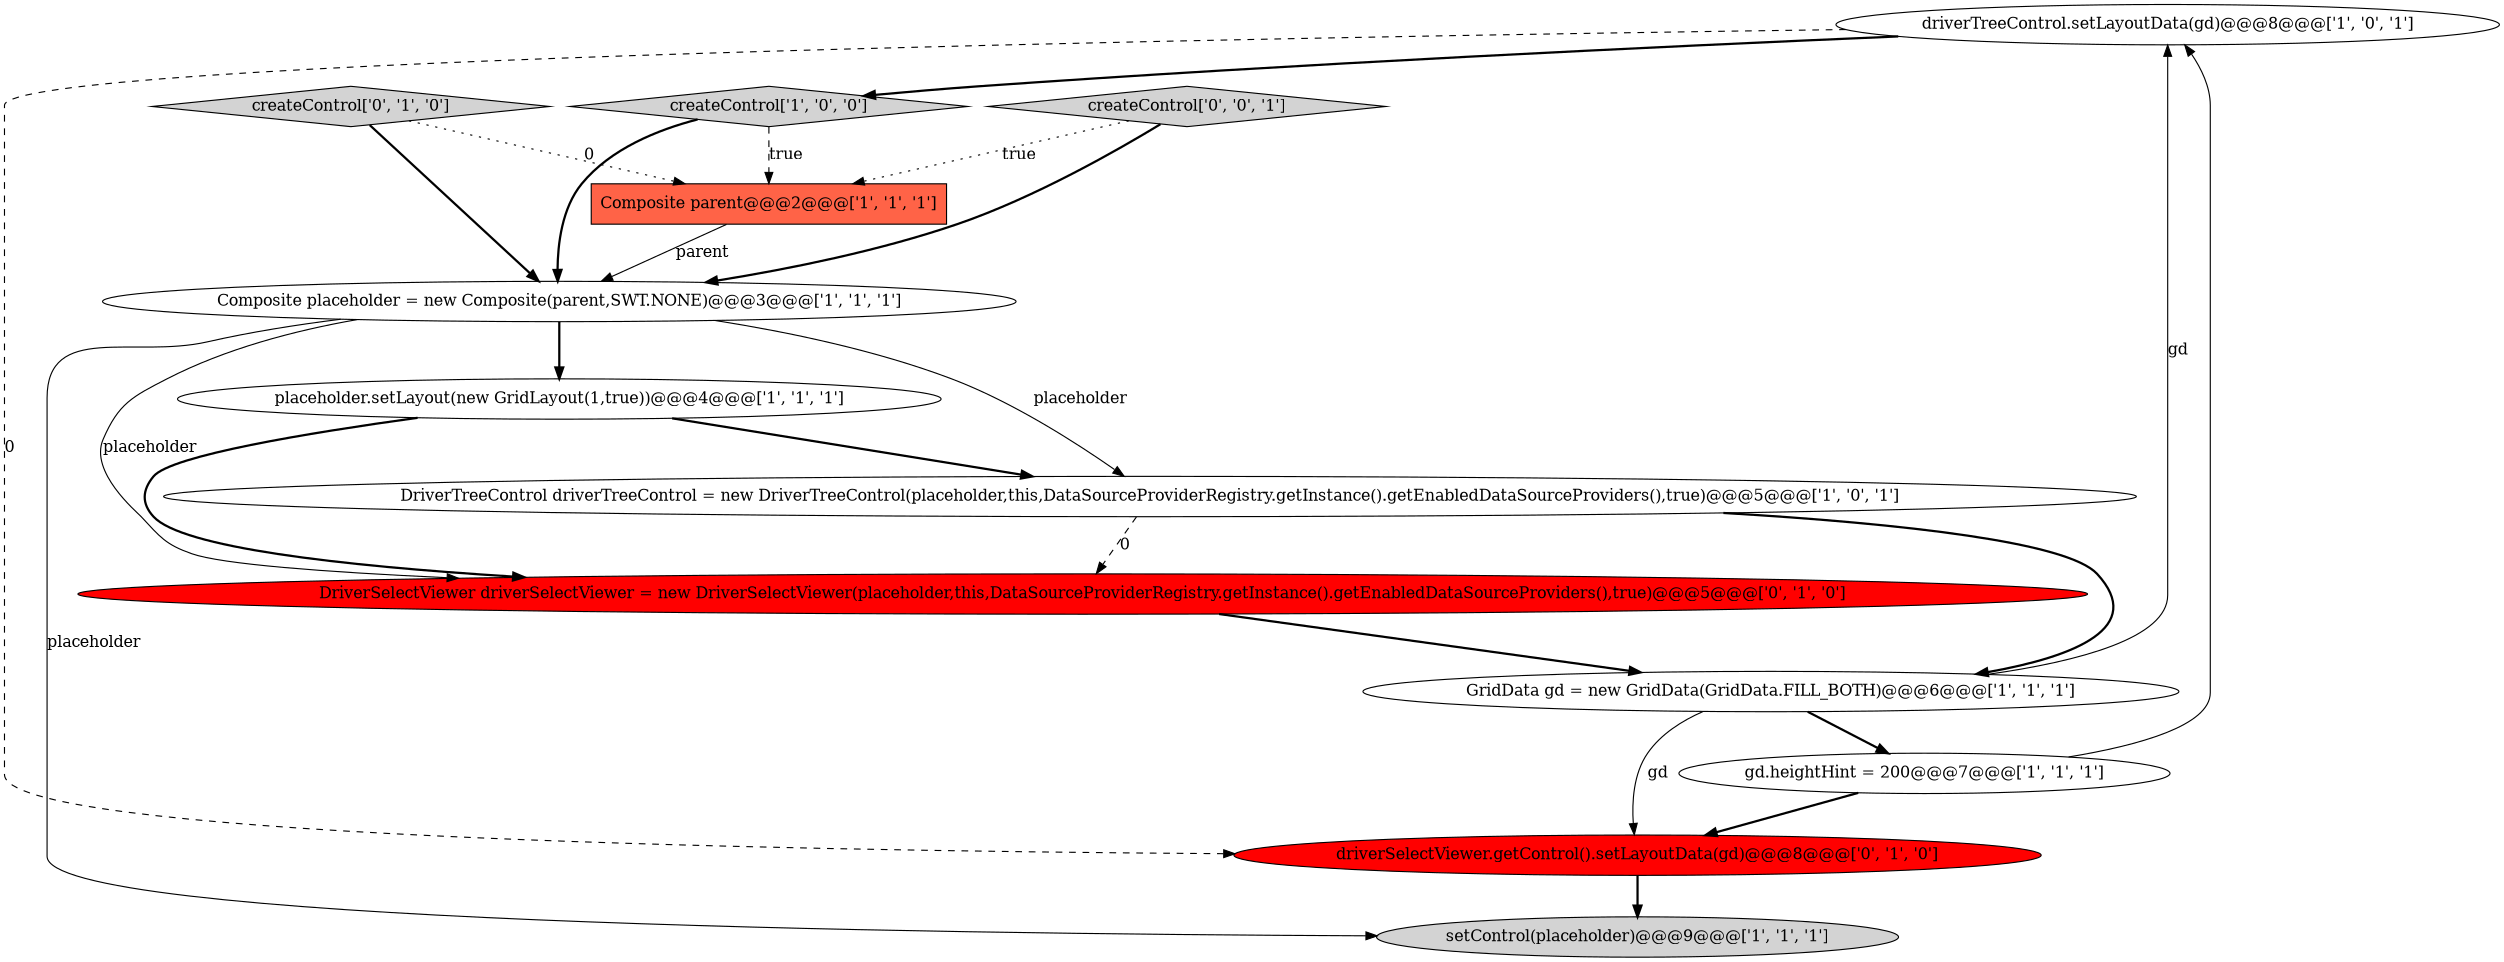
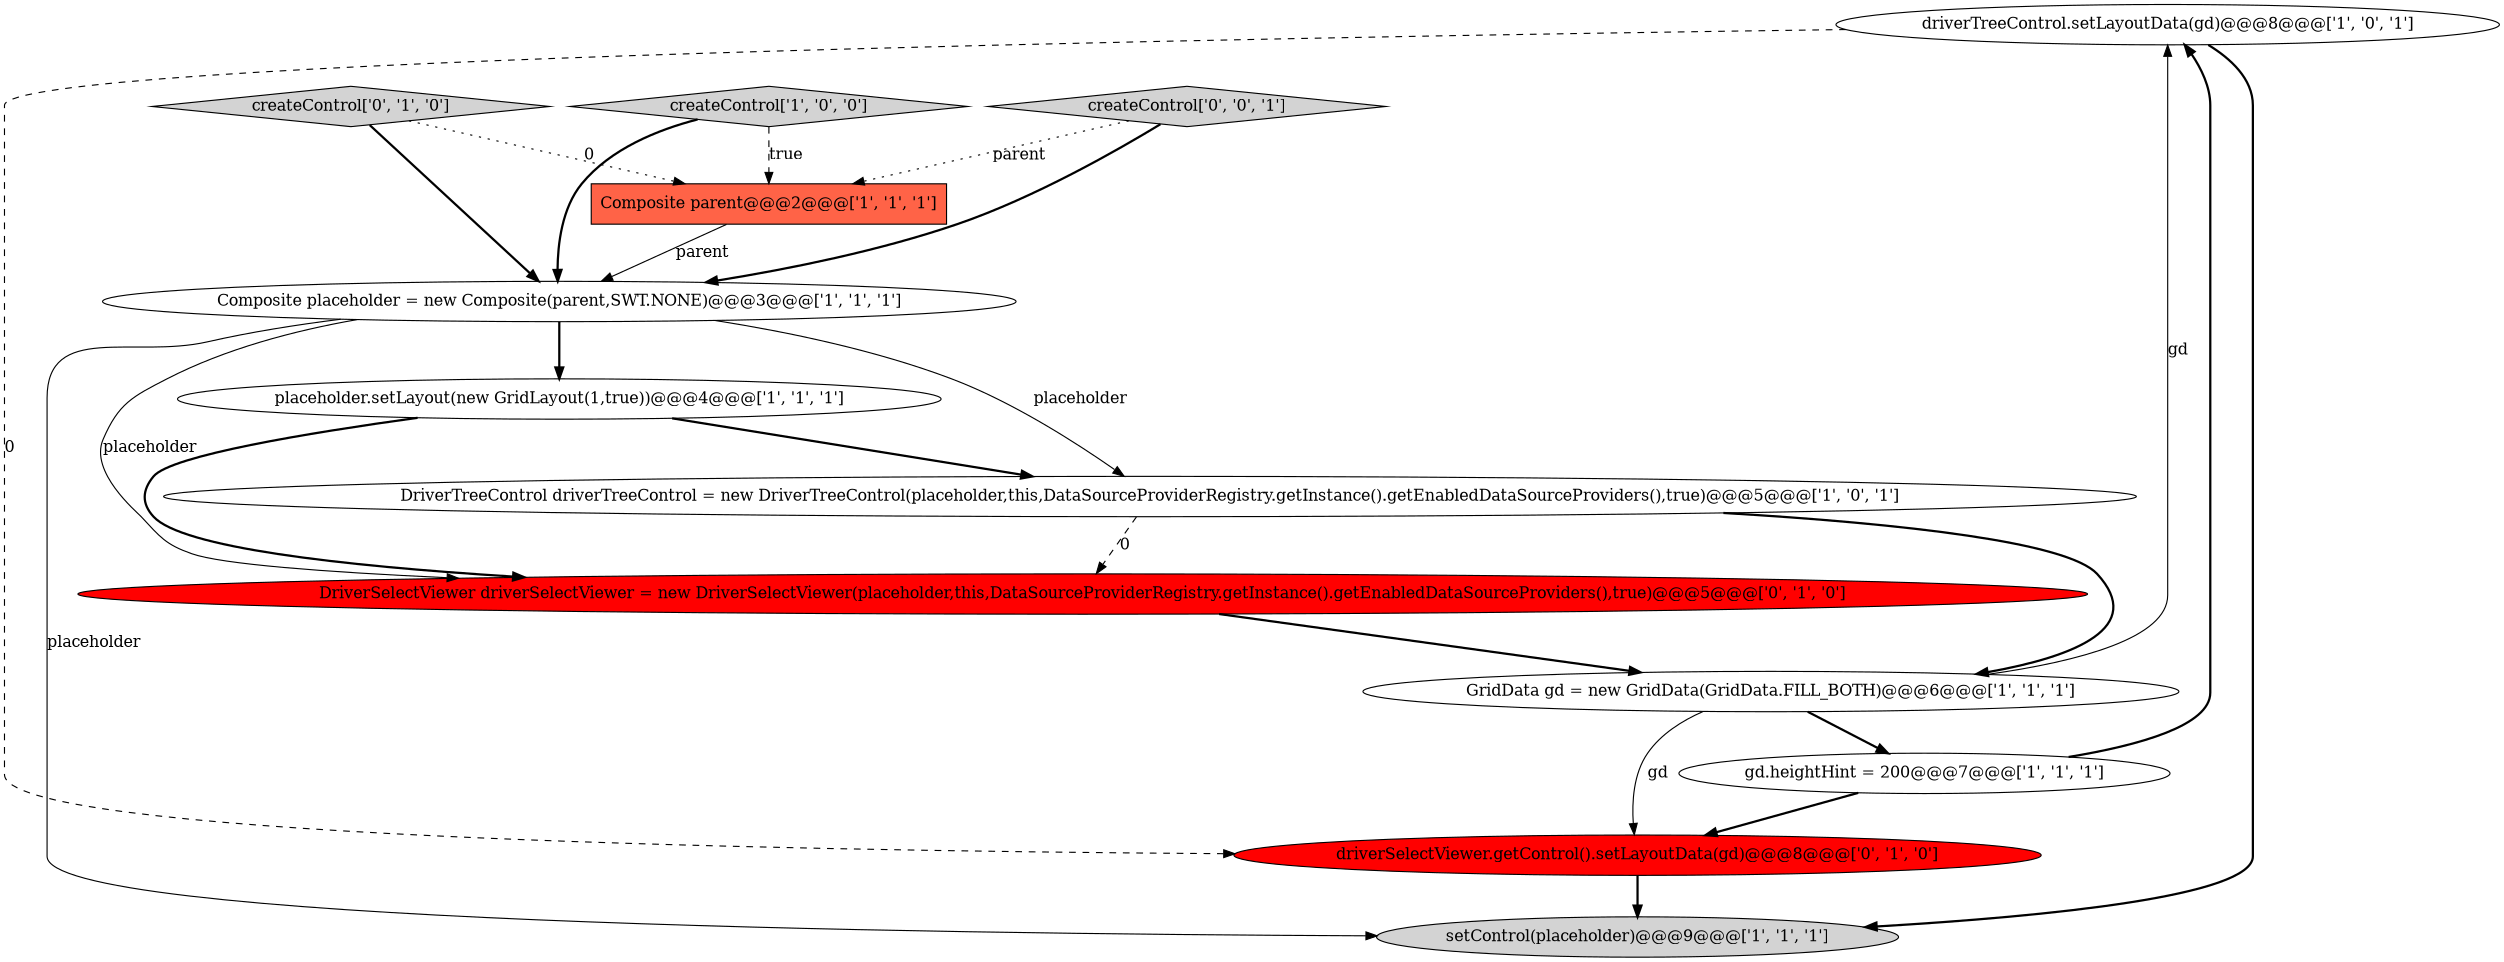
(1387, 61) -> (2253, 637)
(1019, 155) -> (1019, 155)
(2210, 453) -> (2210, 453)
